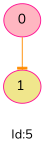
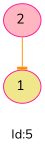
(22, 20) -> (22, 20)
